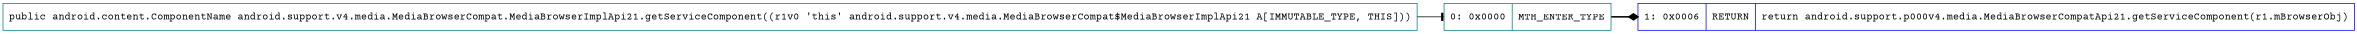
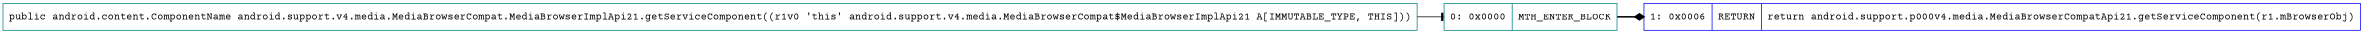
(1562, 16) -> (1565, 16)
